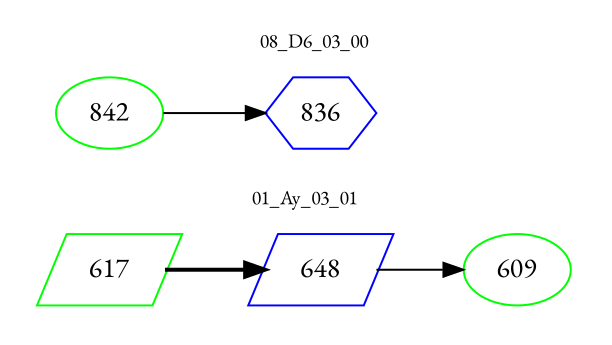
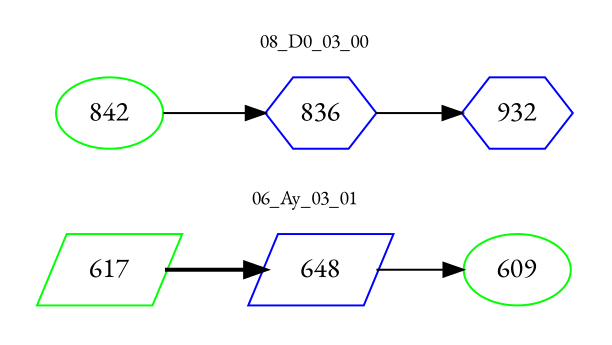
(314, 43) -> (314, 43)
none -> (517, 113)
(305, 199) -> (305, 199)
